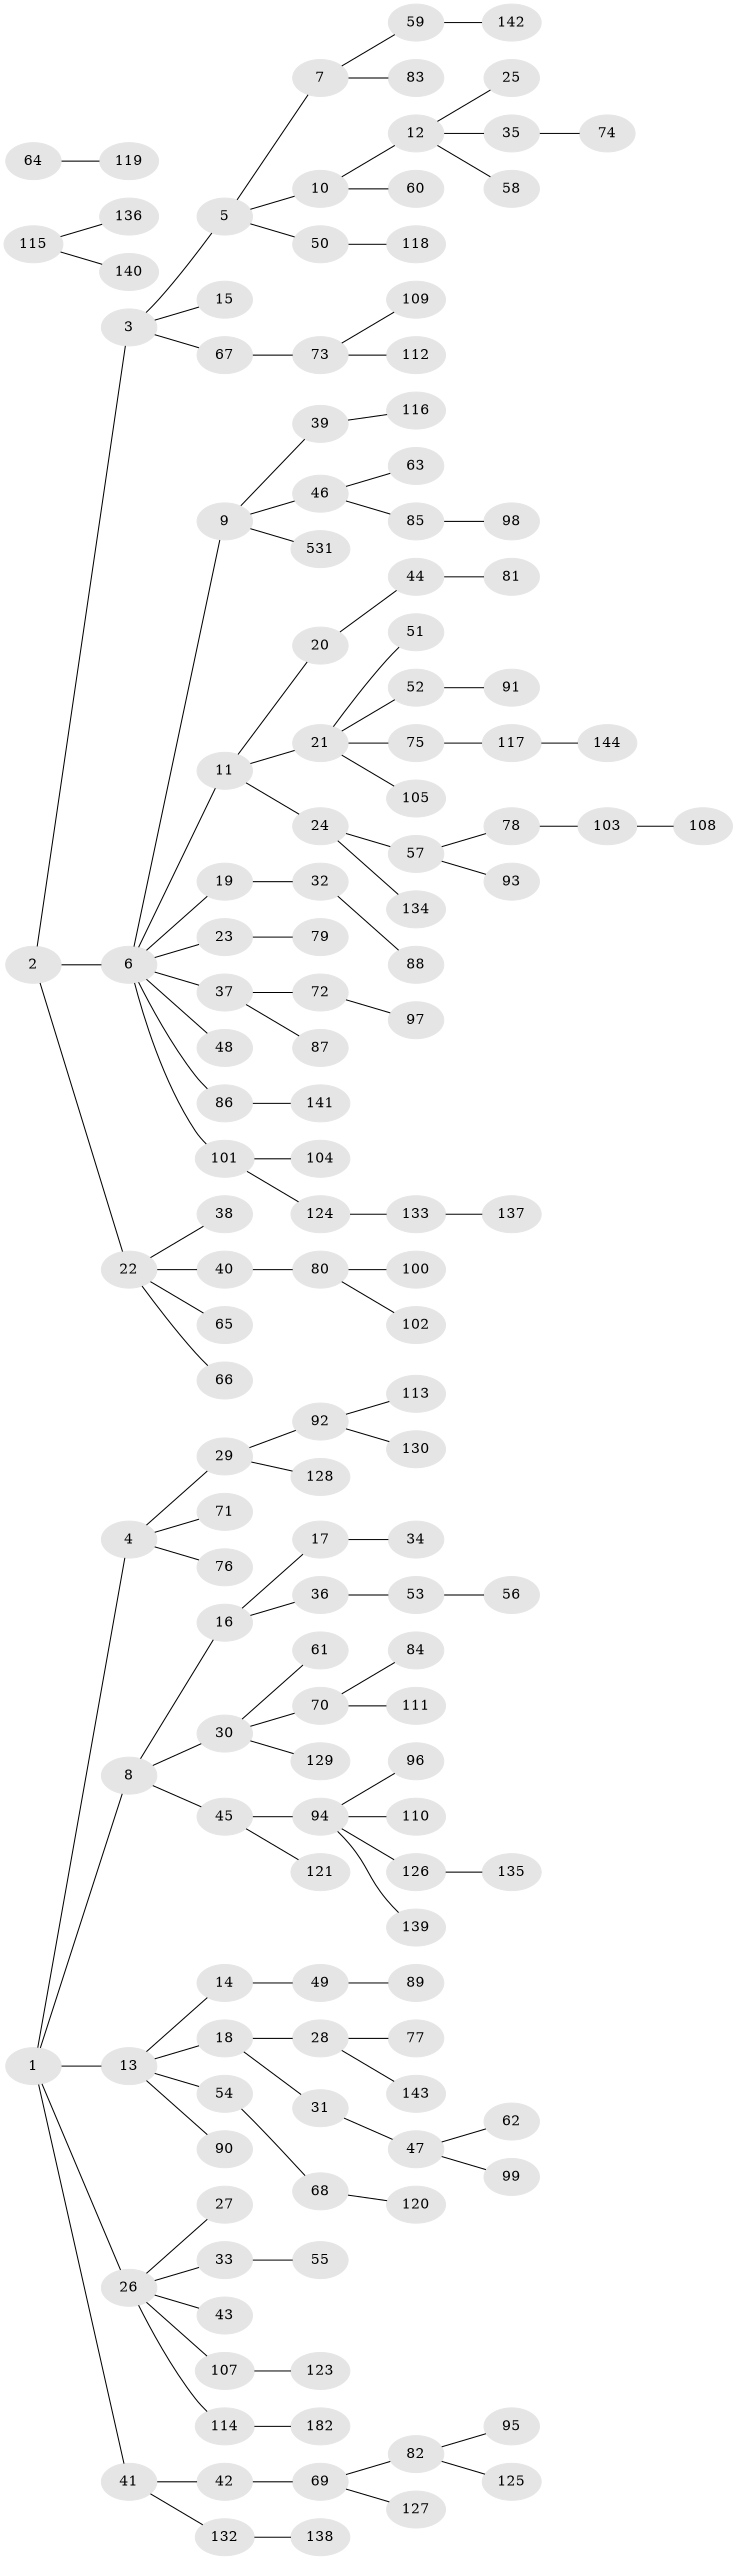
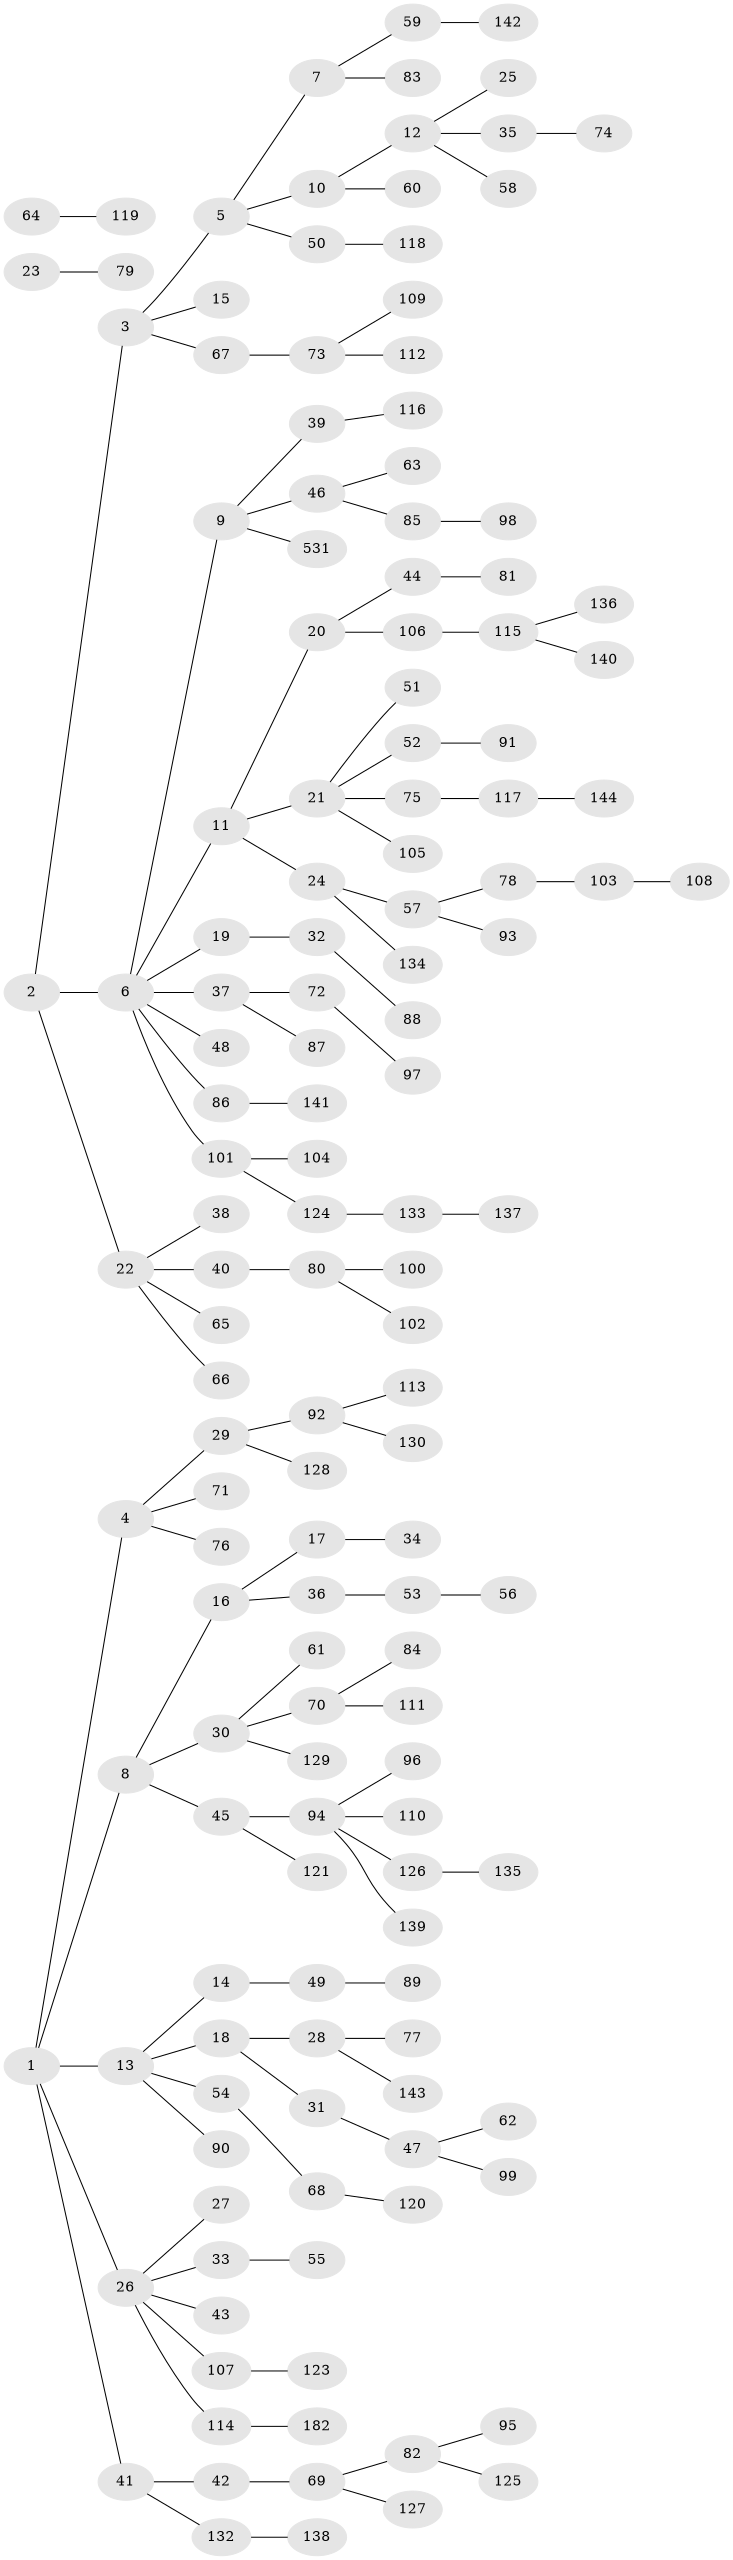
none -> (413, 632)
(177, 951) -> none
